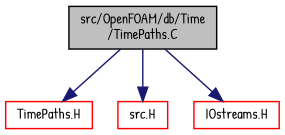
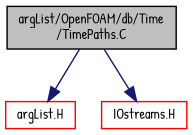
(143, 28) -> (92, 28)
(49, 115) -> none
(143, 115) -> (40, 115)
